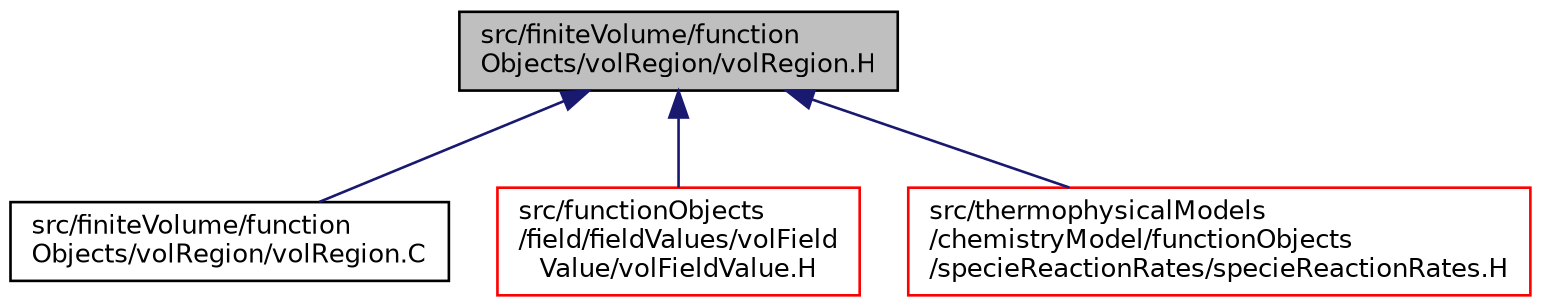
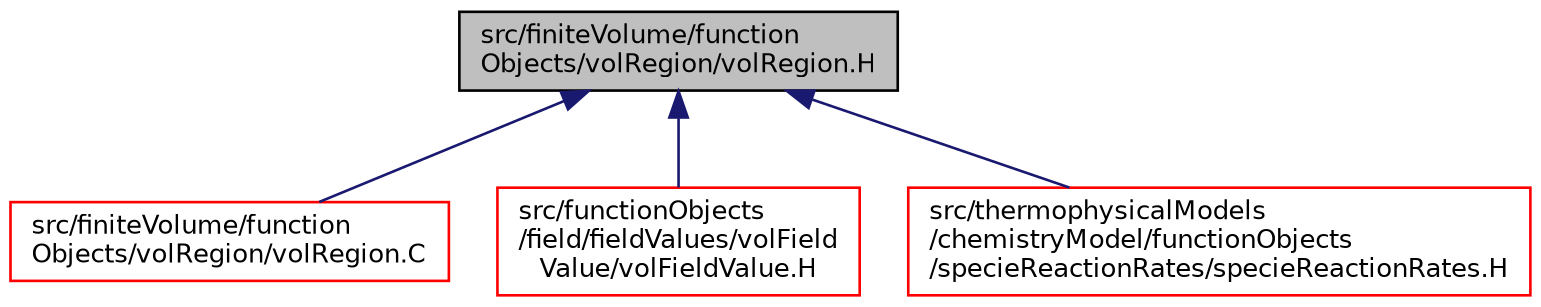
(230, 242) -> (230, 242)
